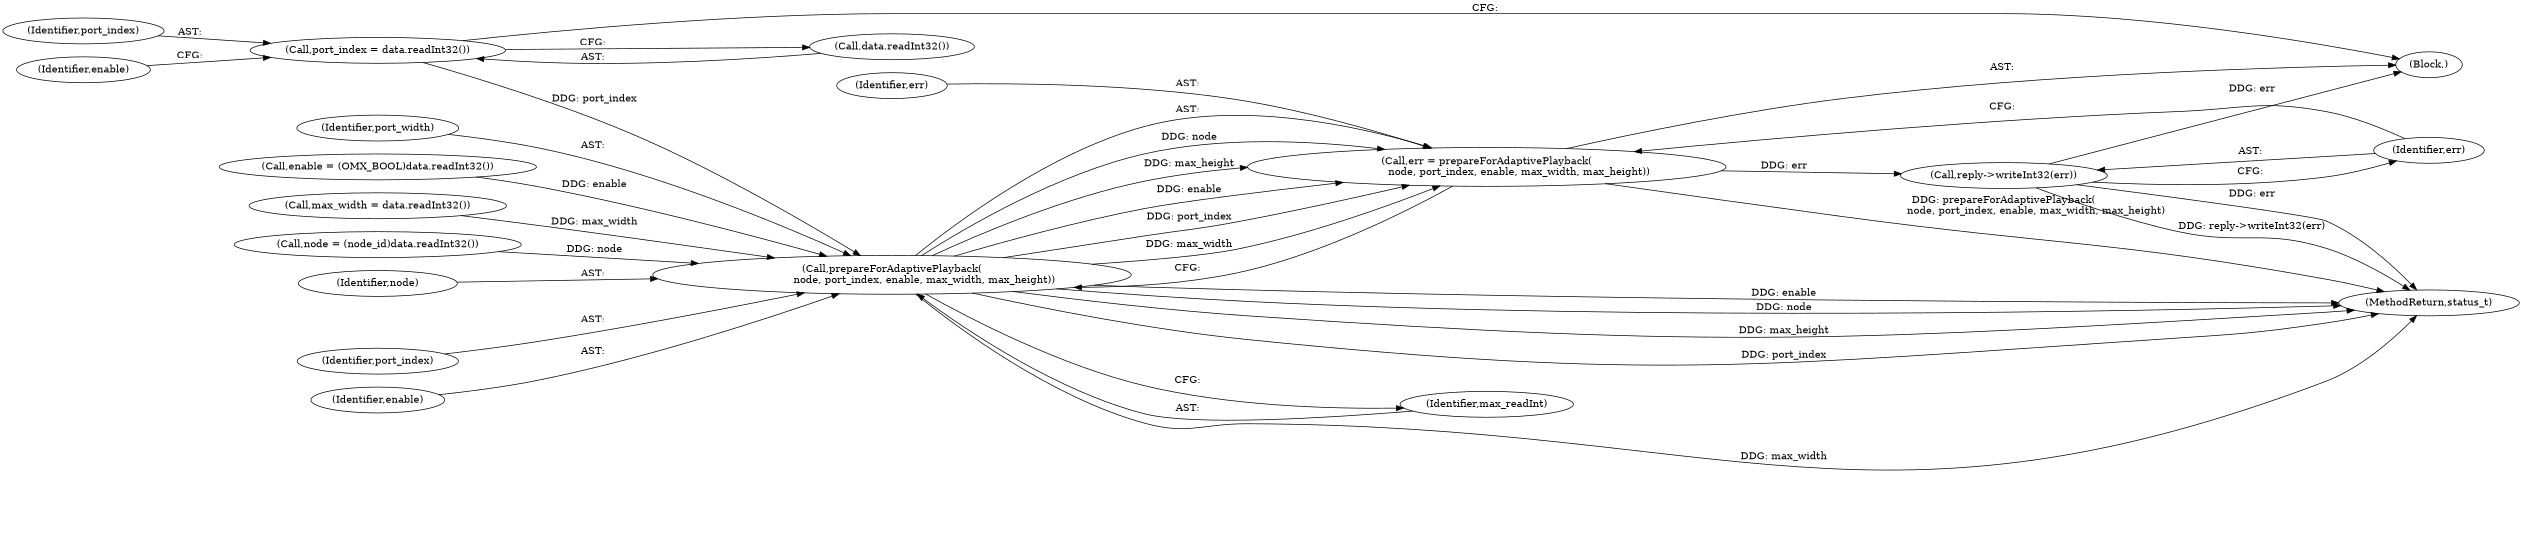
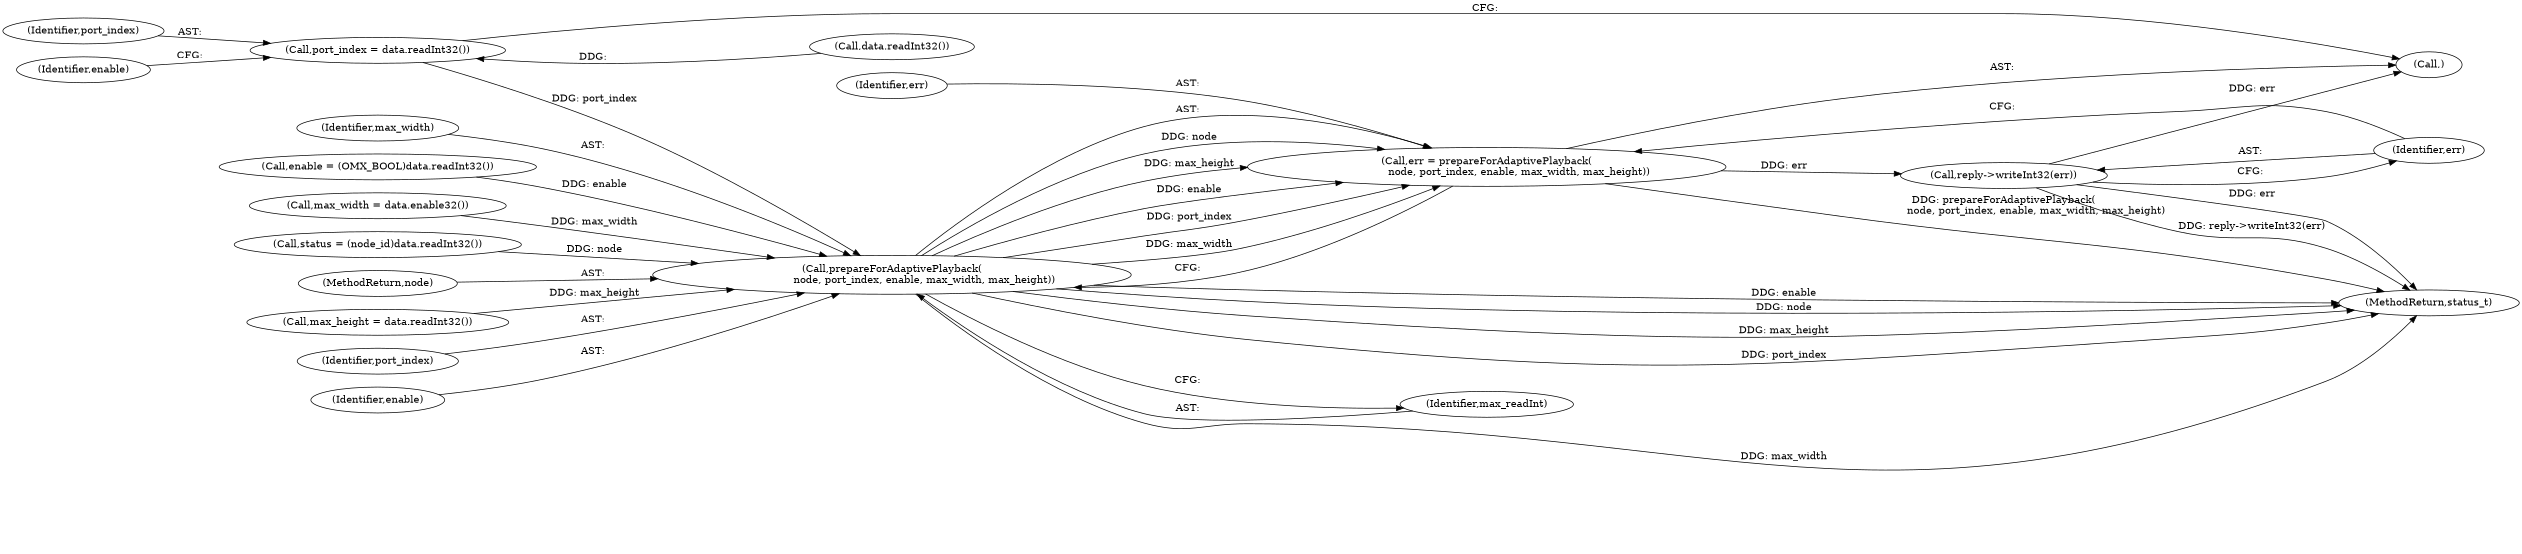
(654, 48) -> none
(595, 57) -> (595, 57)
(2429, 65) -> (2429, 65)
(378, 128) -> (378, 128)
(378, 206) -> (378, 206)
(378, 245) -> (378, 245)
(378, 283) -> (378, 283)
none -> (378, 322)
